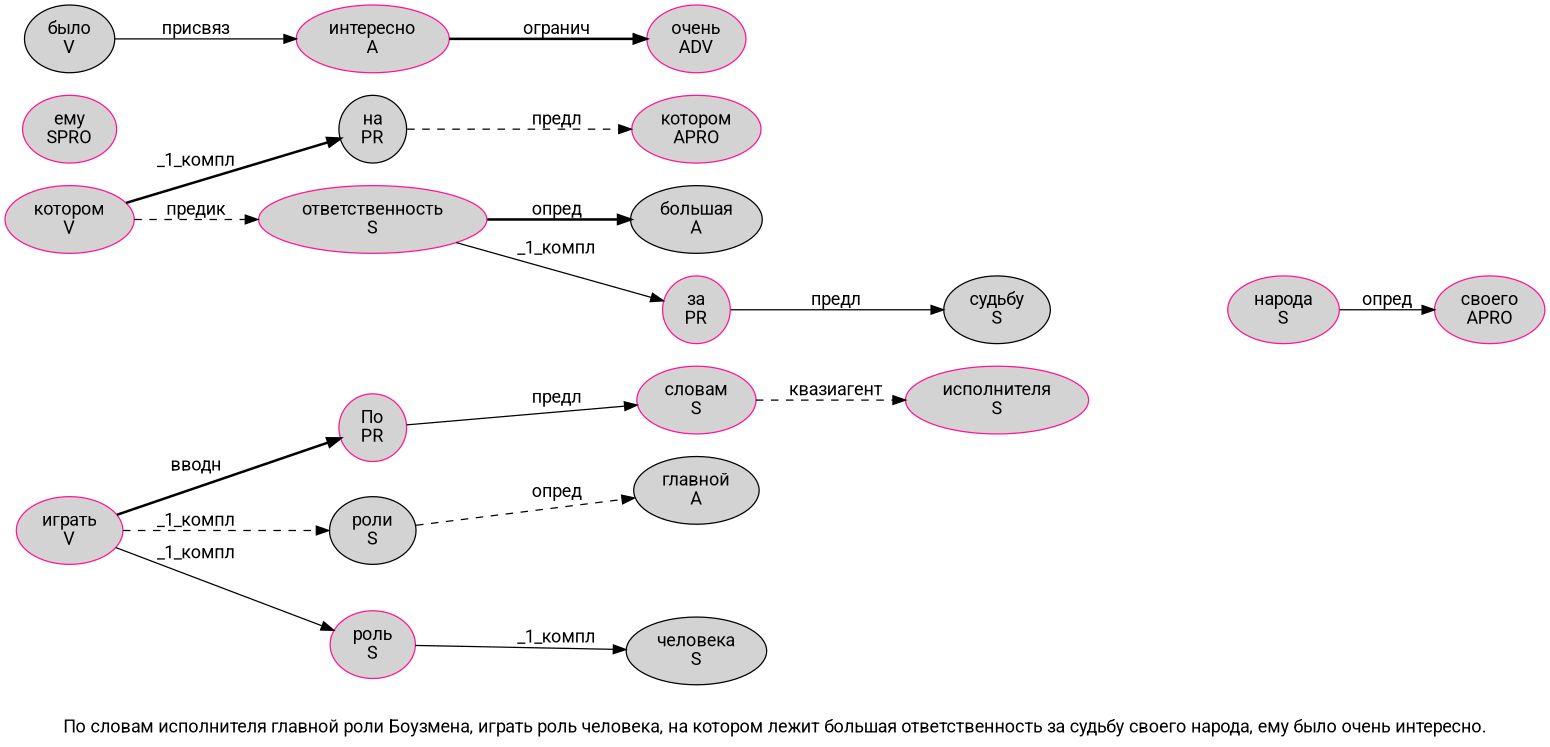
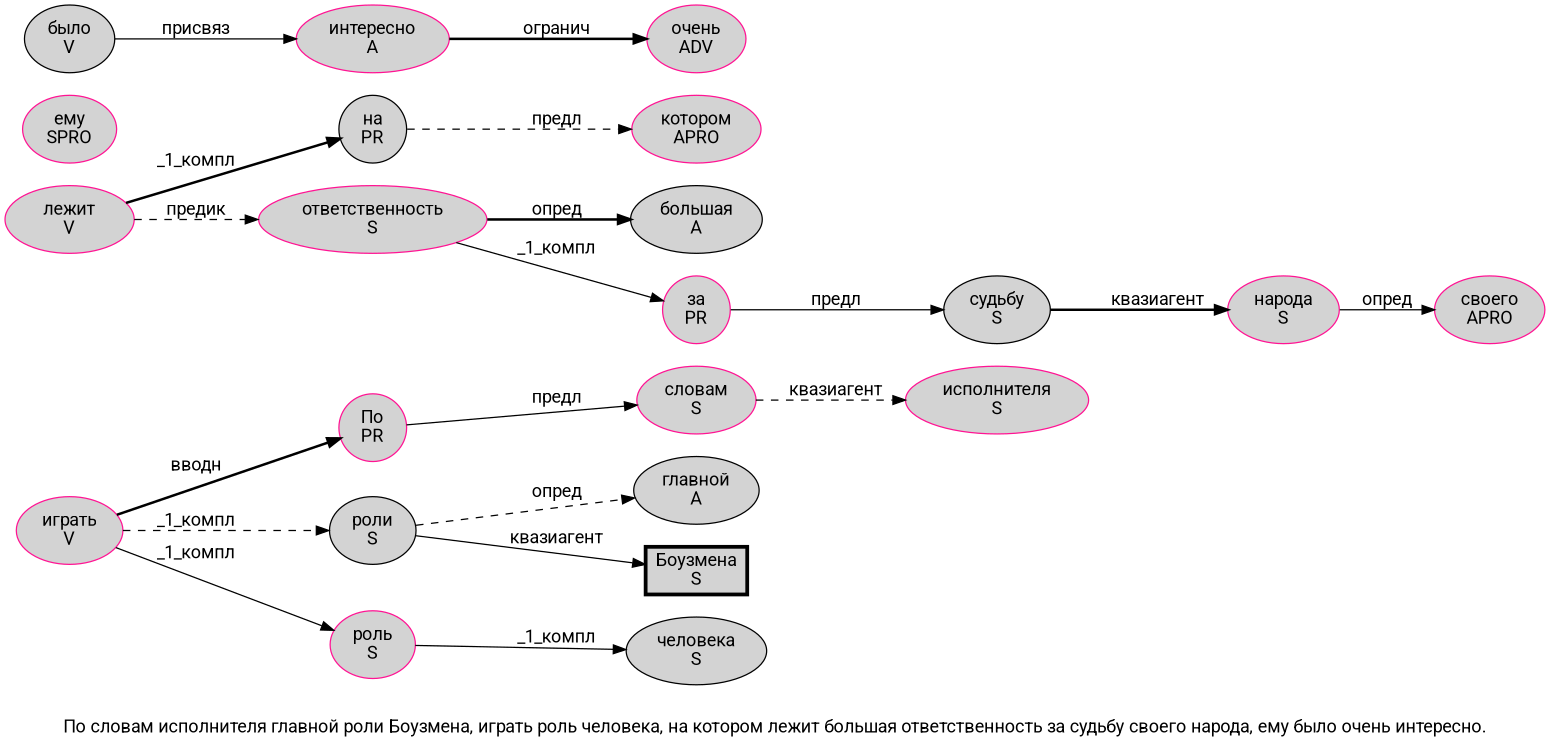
(70, 219) -> (70, 219)
none -> (1133, 310)
none -> (696, 571)
